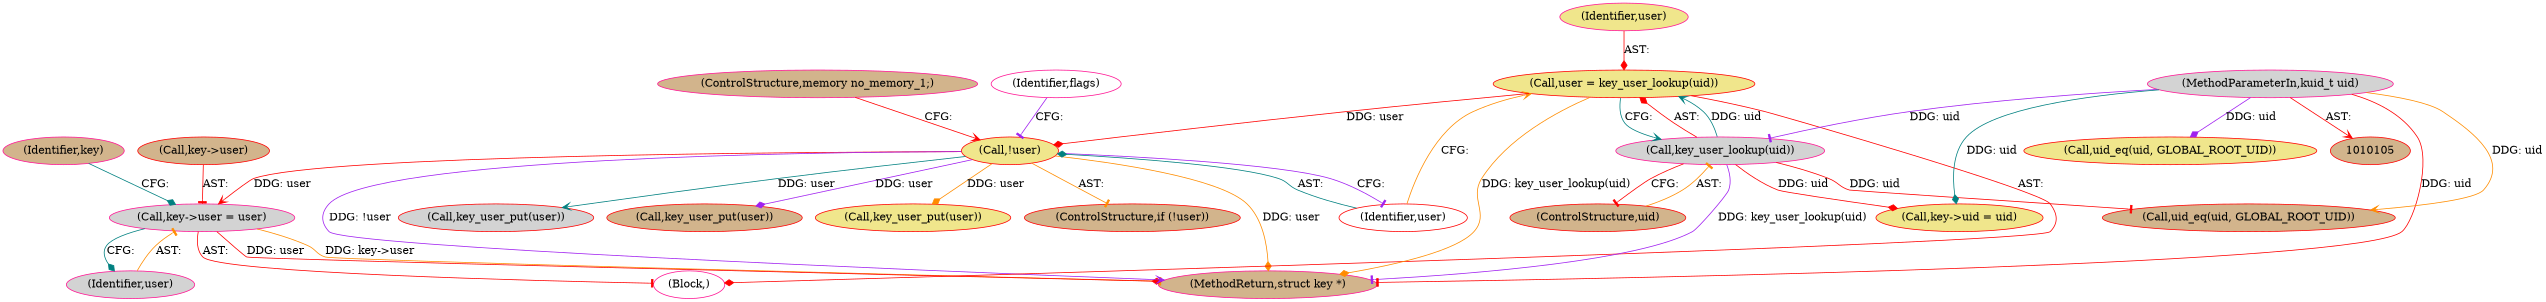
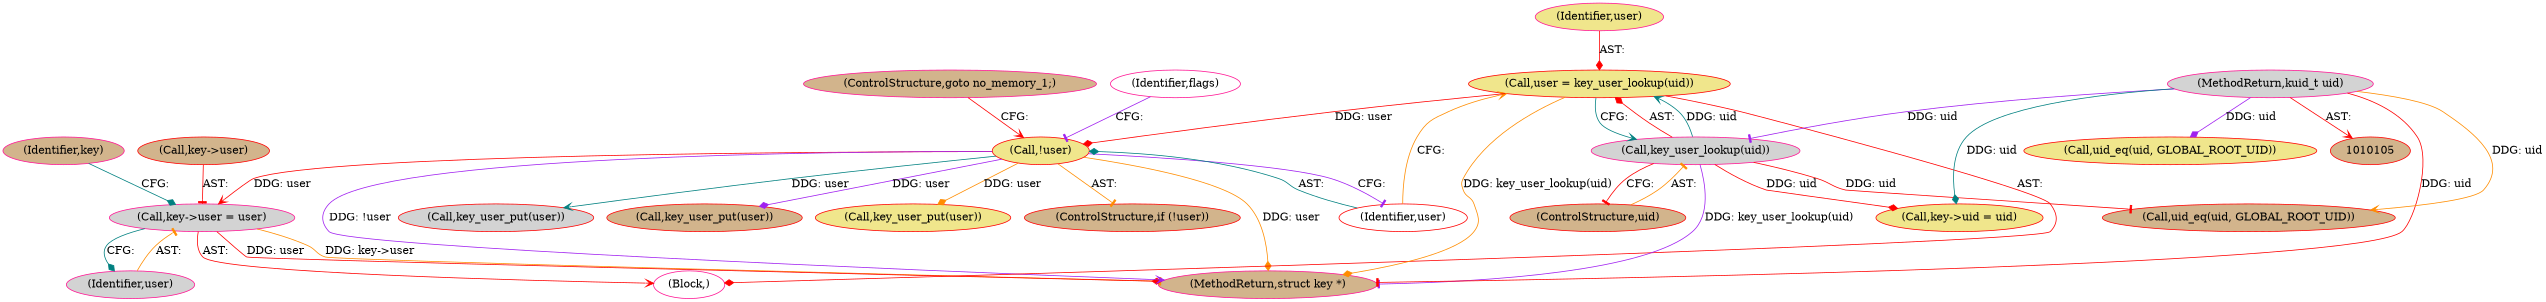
(818, 84) -> (950, 84)
(2270, 84) -> (2270, 84)
(412, 276) -> (410, 276)
